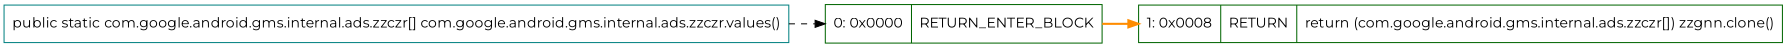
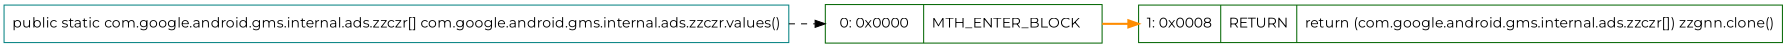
(1007, 23) -> (1006, 23)
